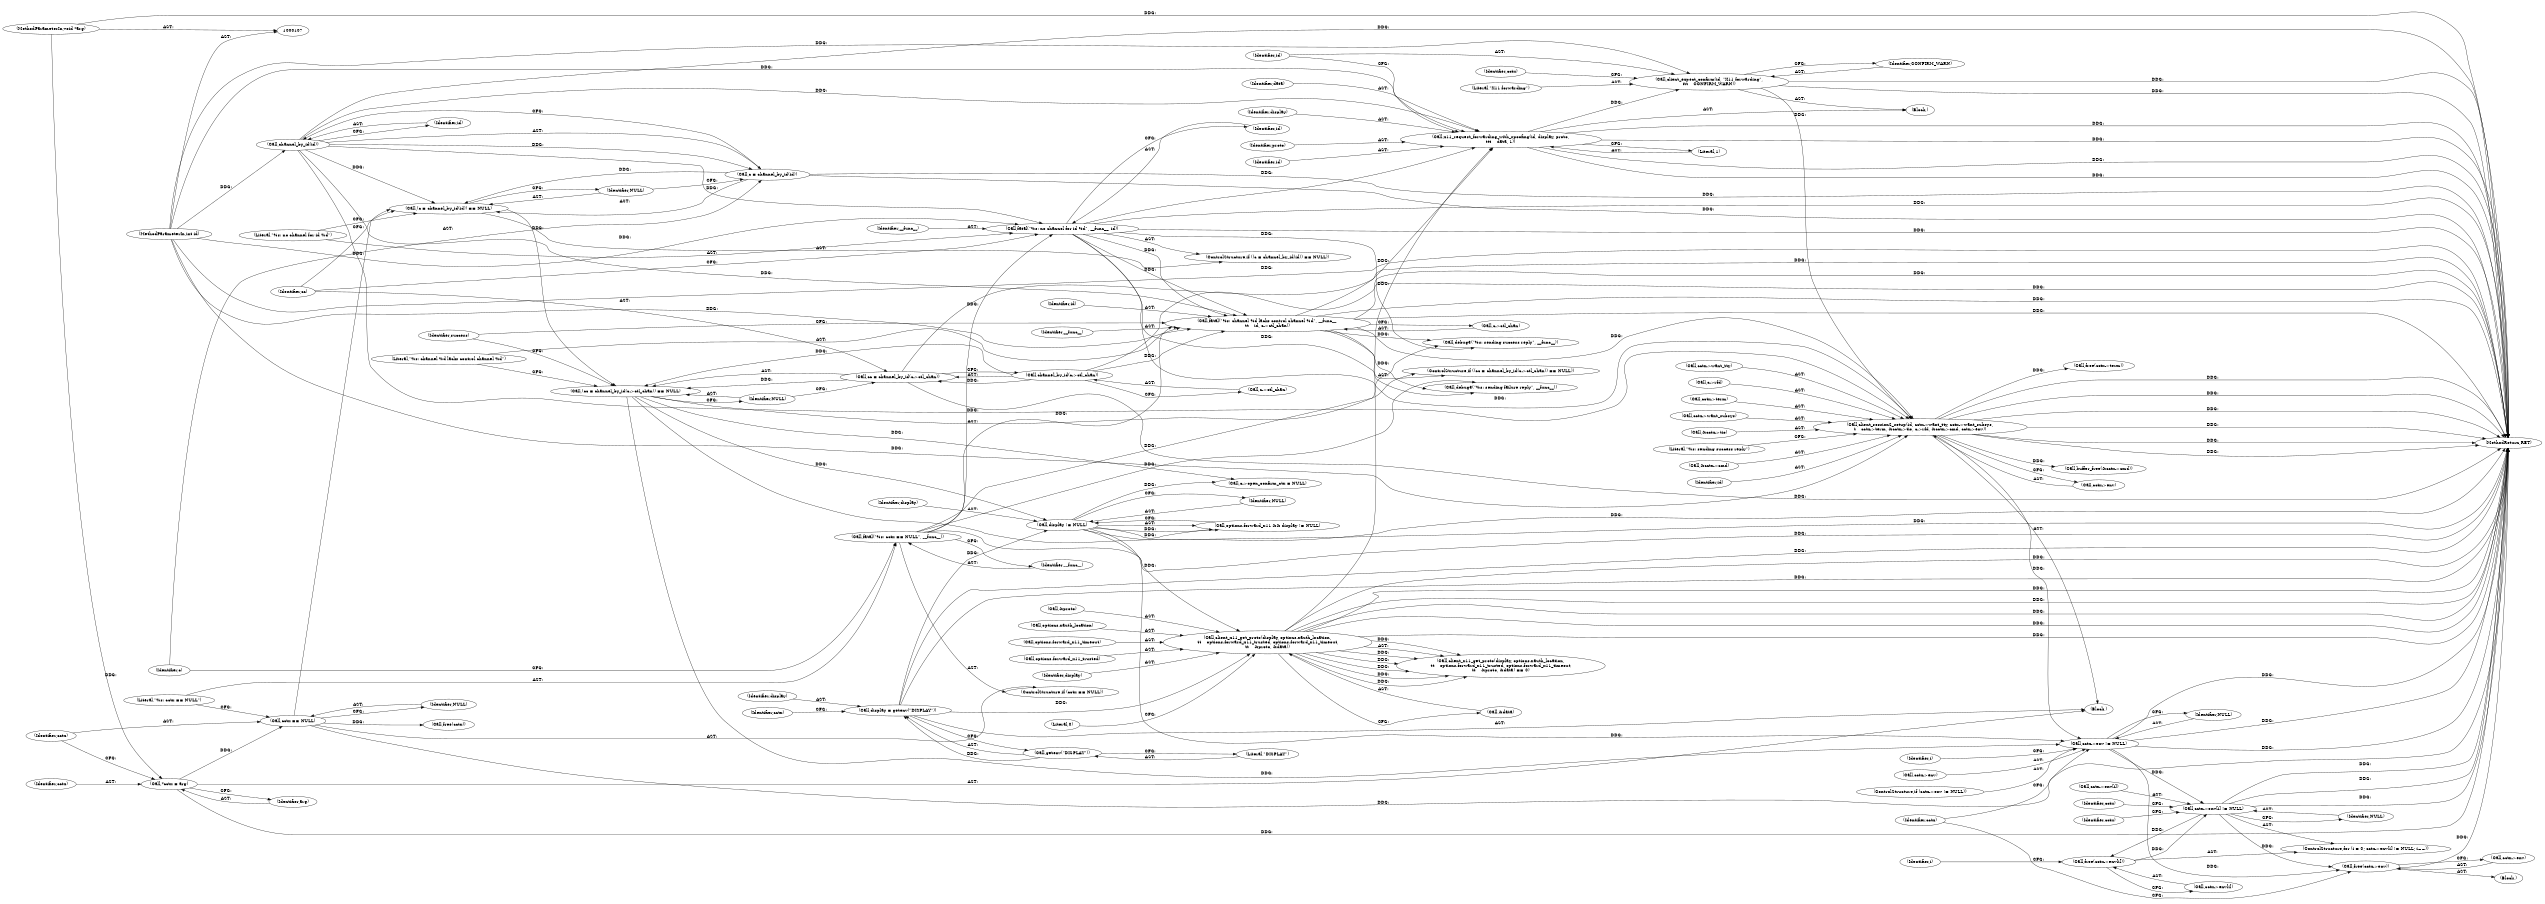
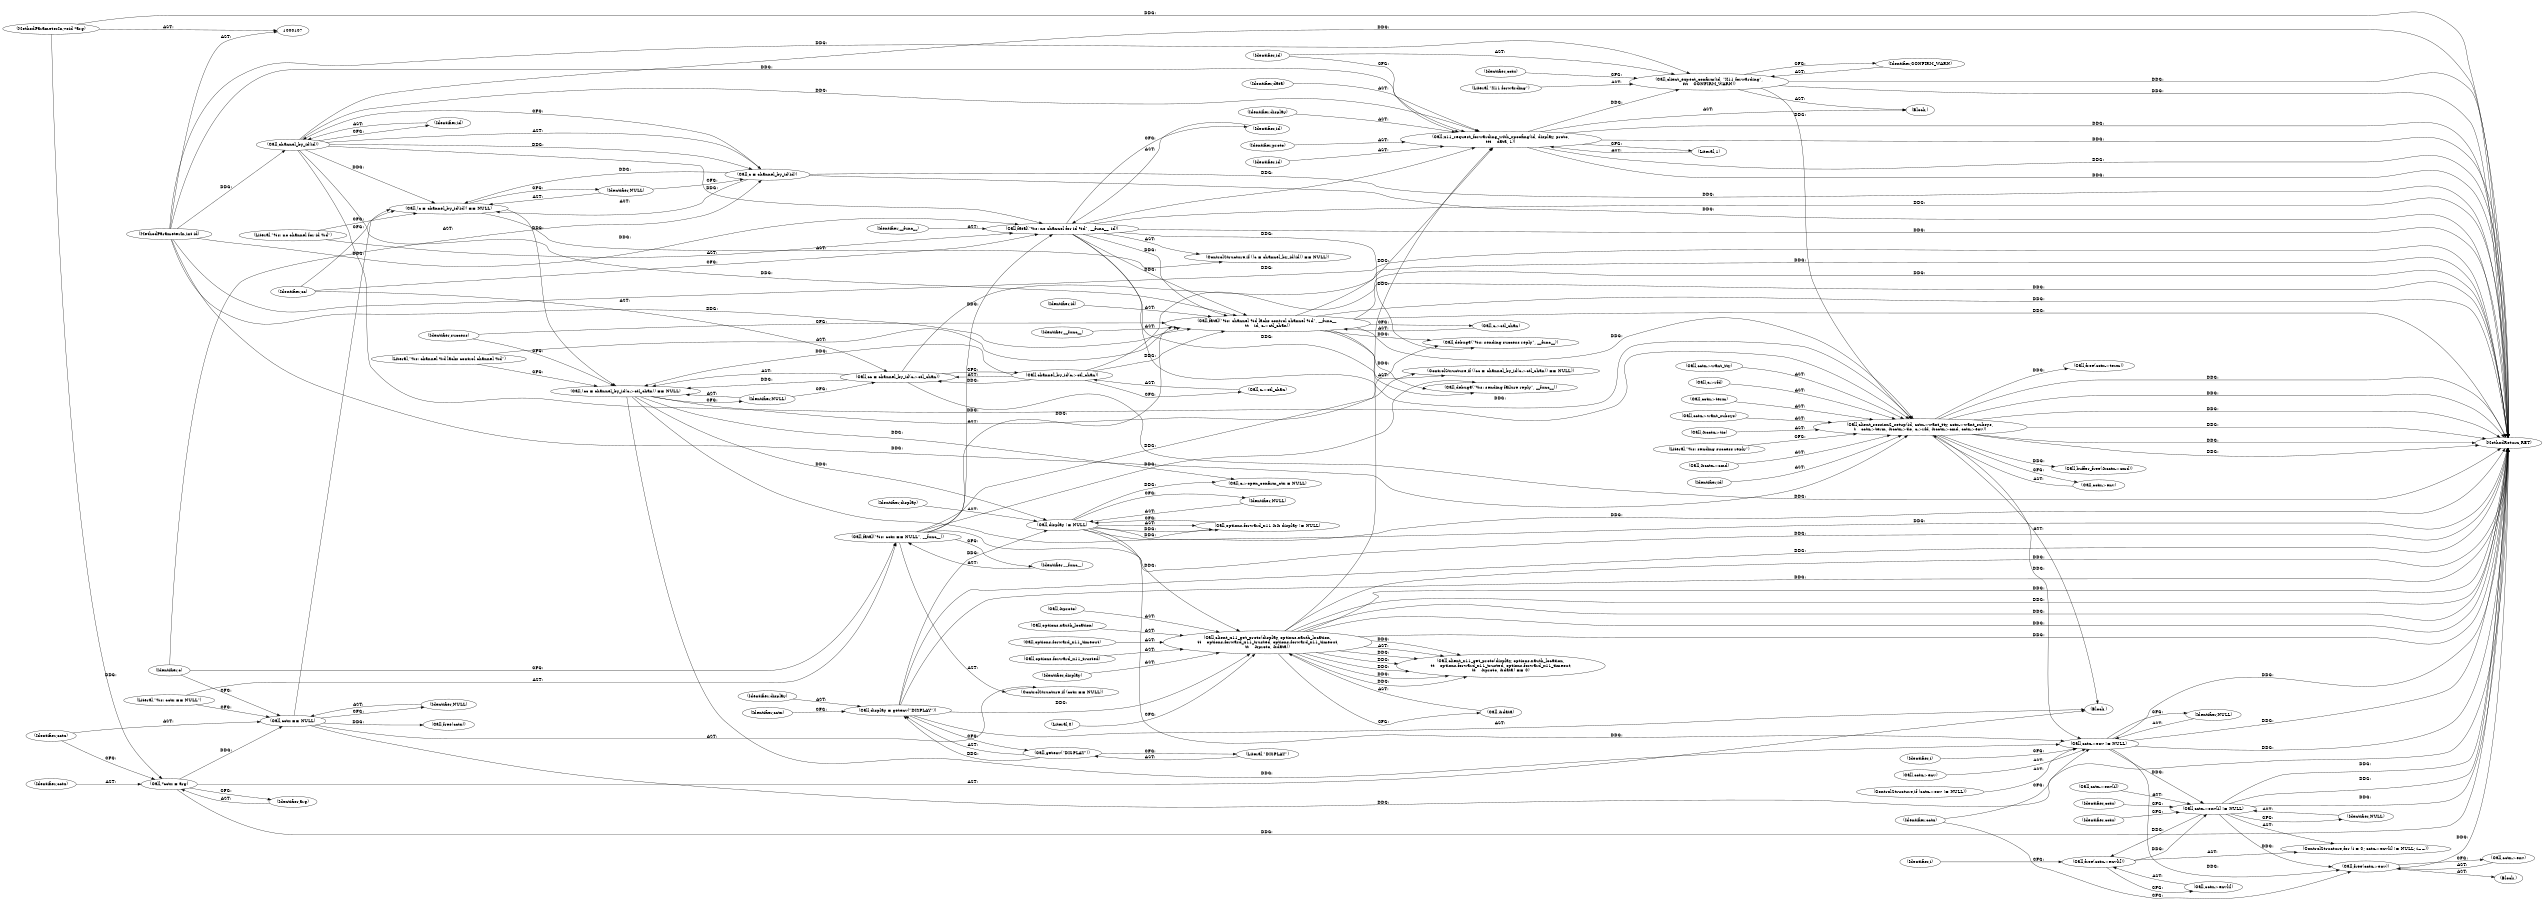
none -> (229, 695)
